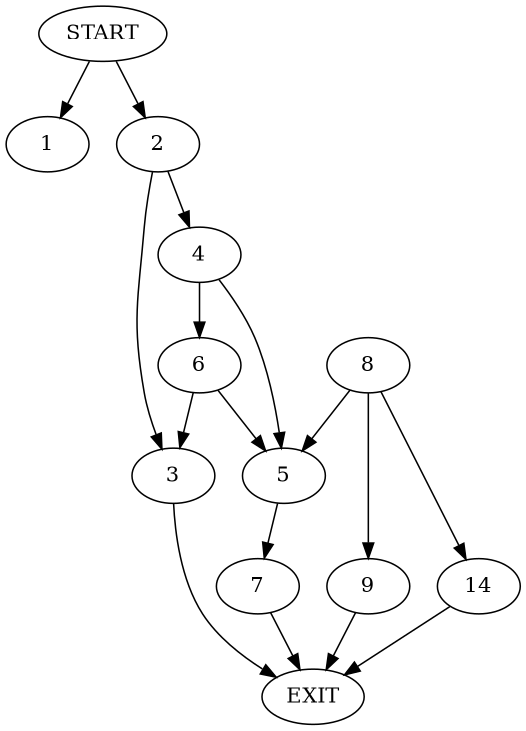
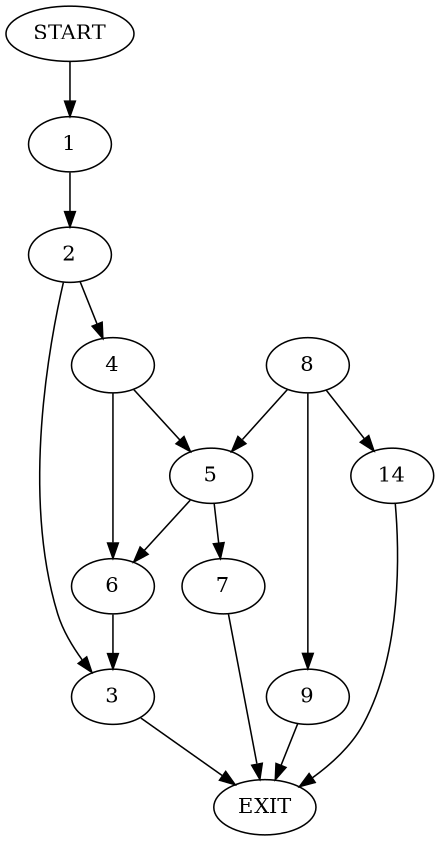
(127, 83) -> (70, 192)
(237, 414) -> (167, 525)
